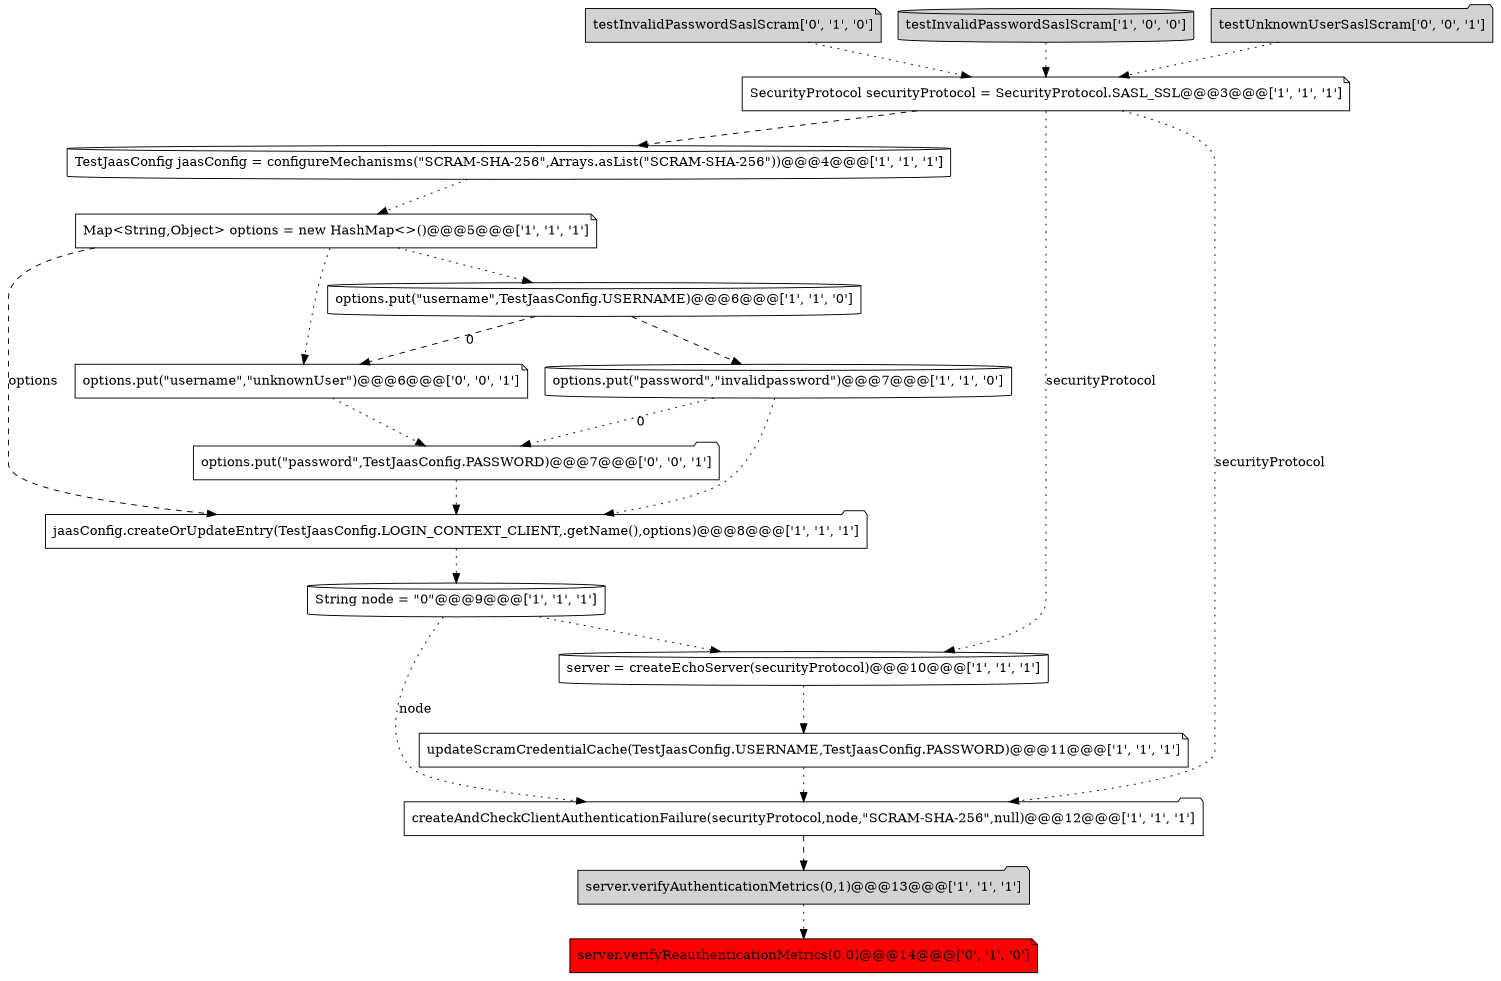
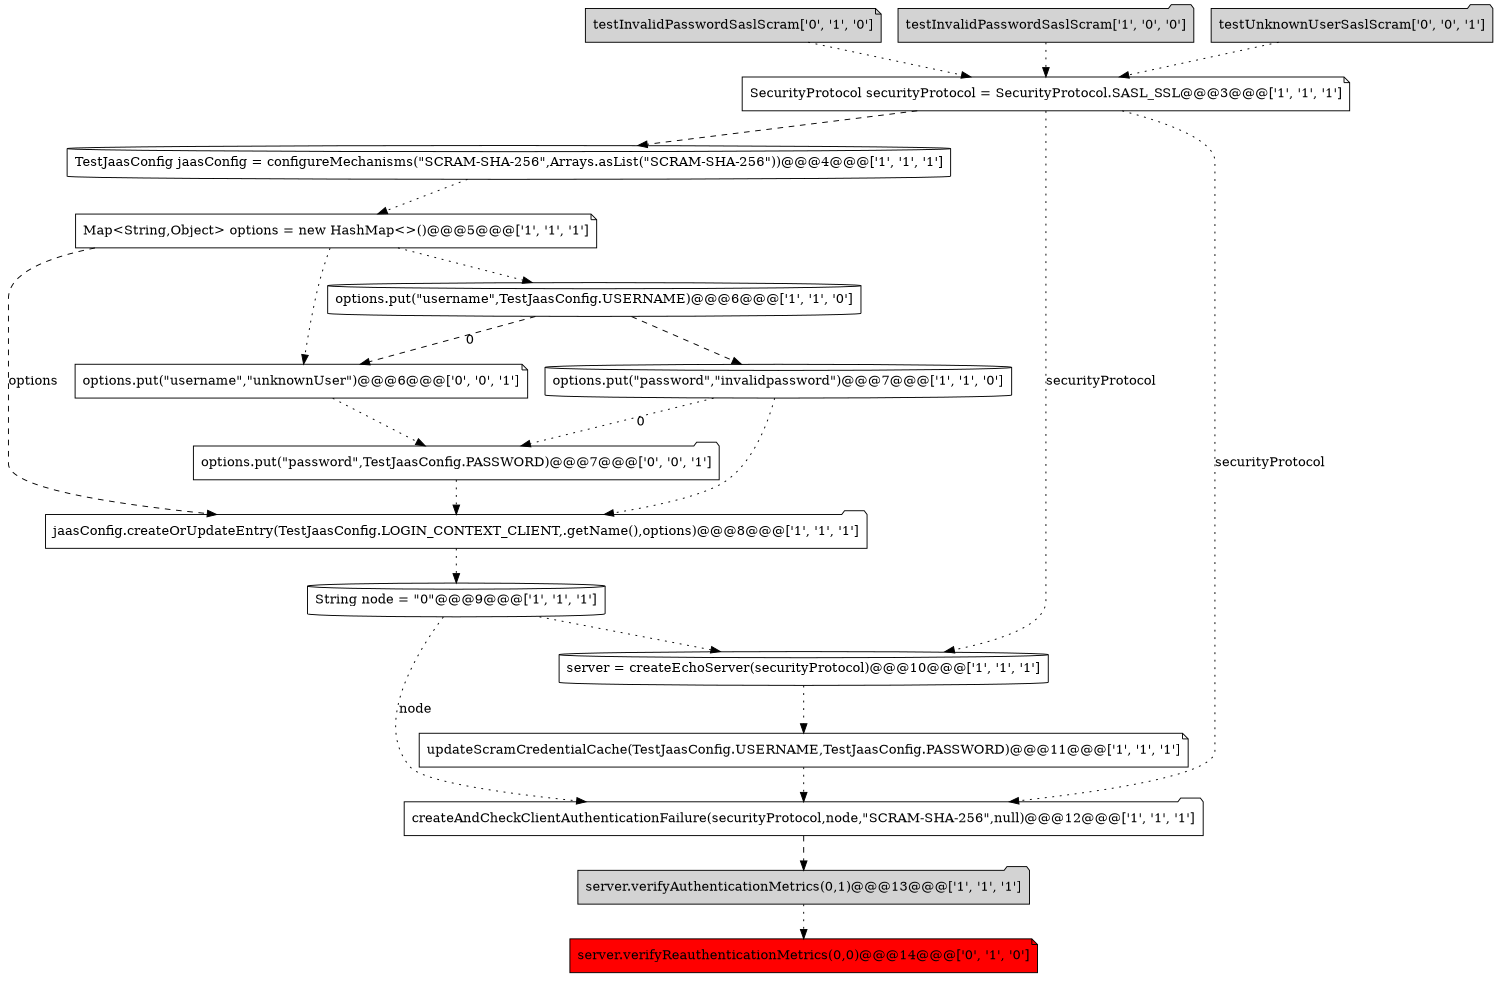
(1046, 25) -> (1046, 25)
